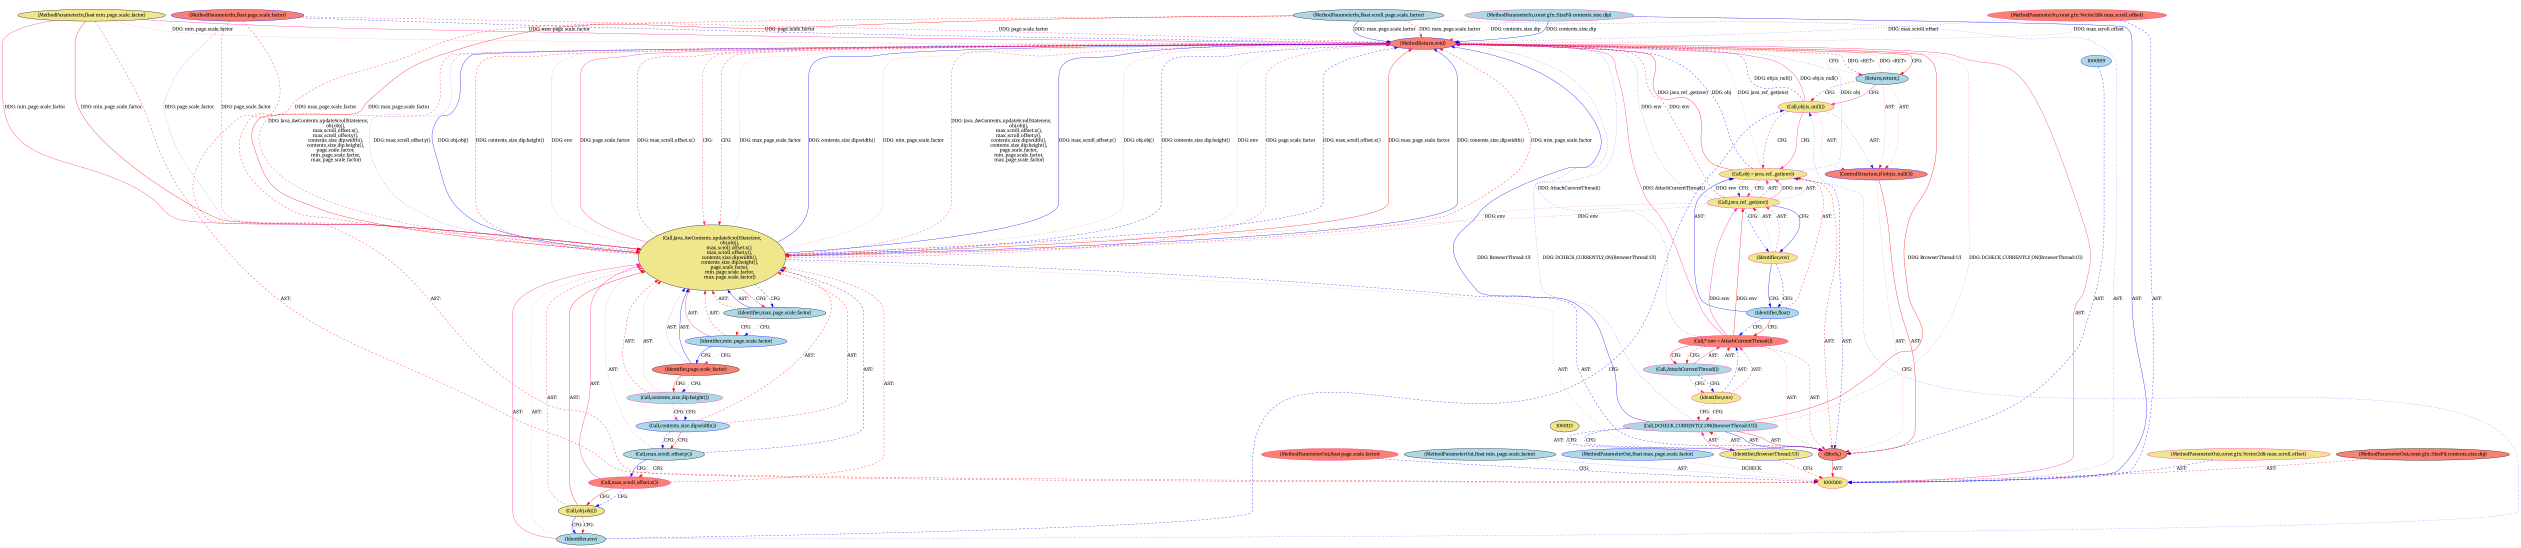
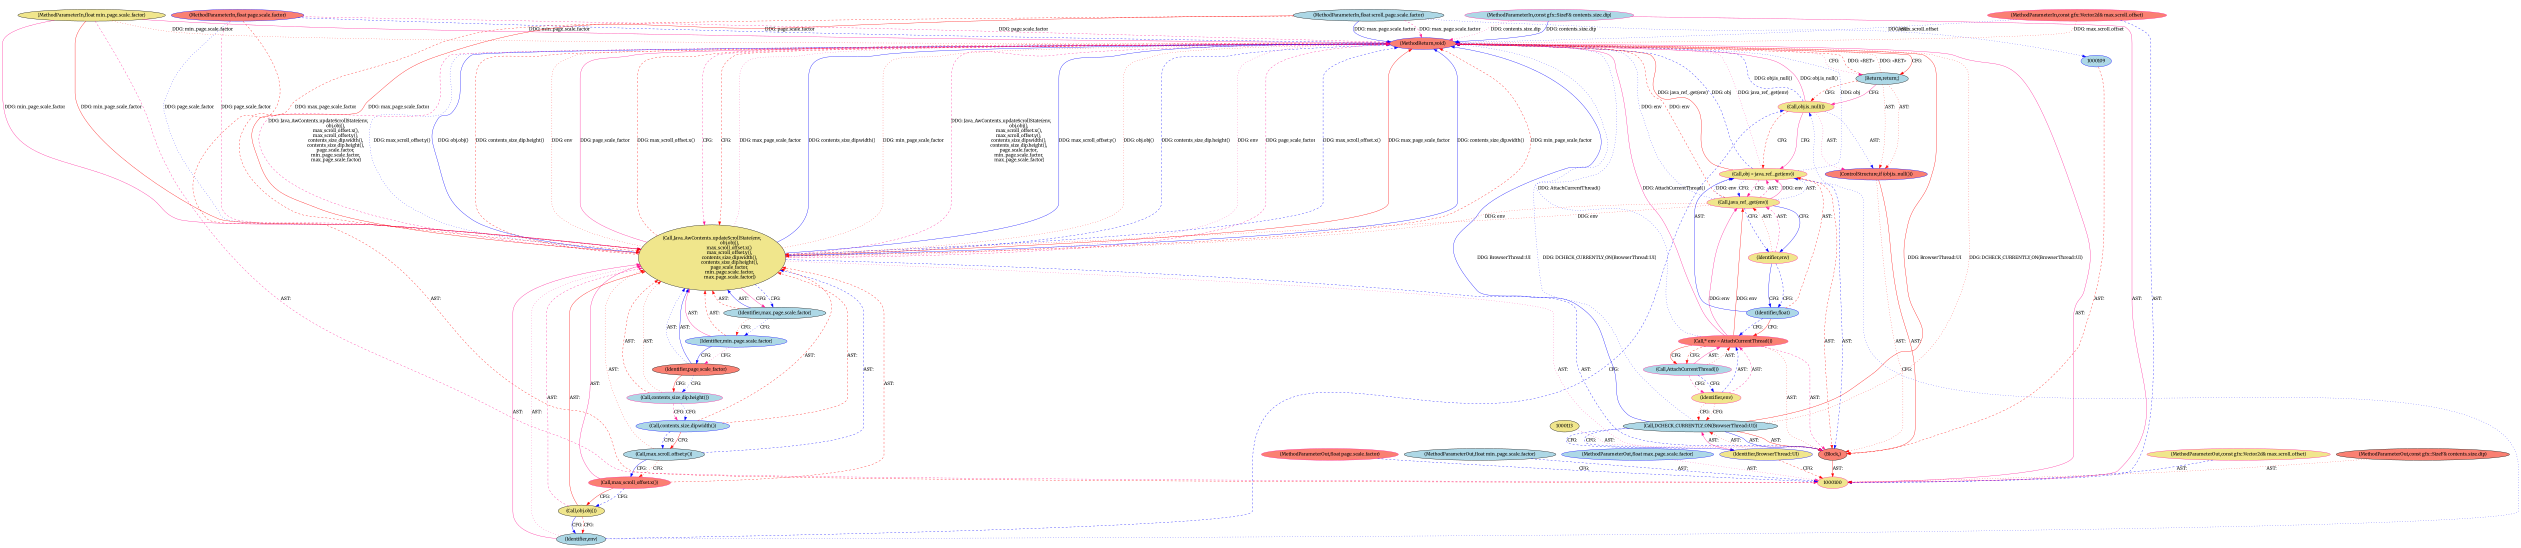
(2102, 47) -> (1755, 30)
(2132, 139) -> (2132, 139)
(2083, 335) -> (2083, 335)
(1700, 426) -> (1700, 426)
(1635, 448) -> (1696, 447)
(618, 469) -> (618, 469)
(1753, 469) -> (1753, 469)
(1673, 470) -> (1673, 470)
(2150, 473) -> (2150, 473)
